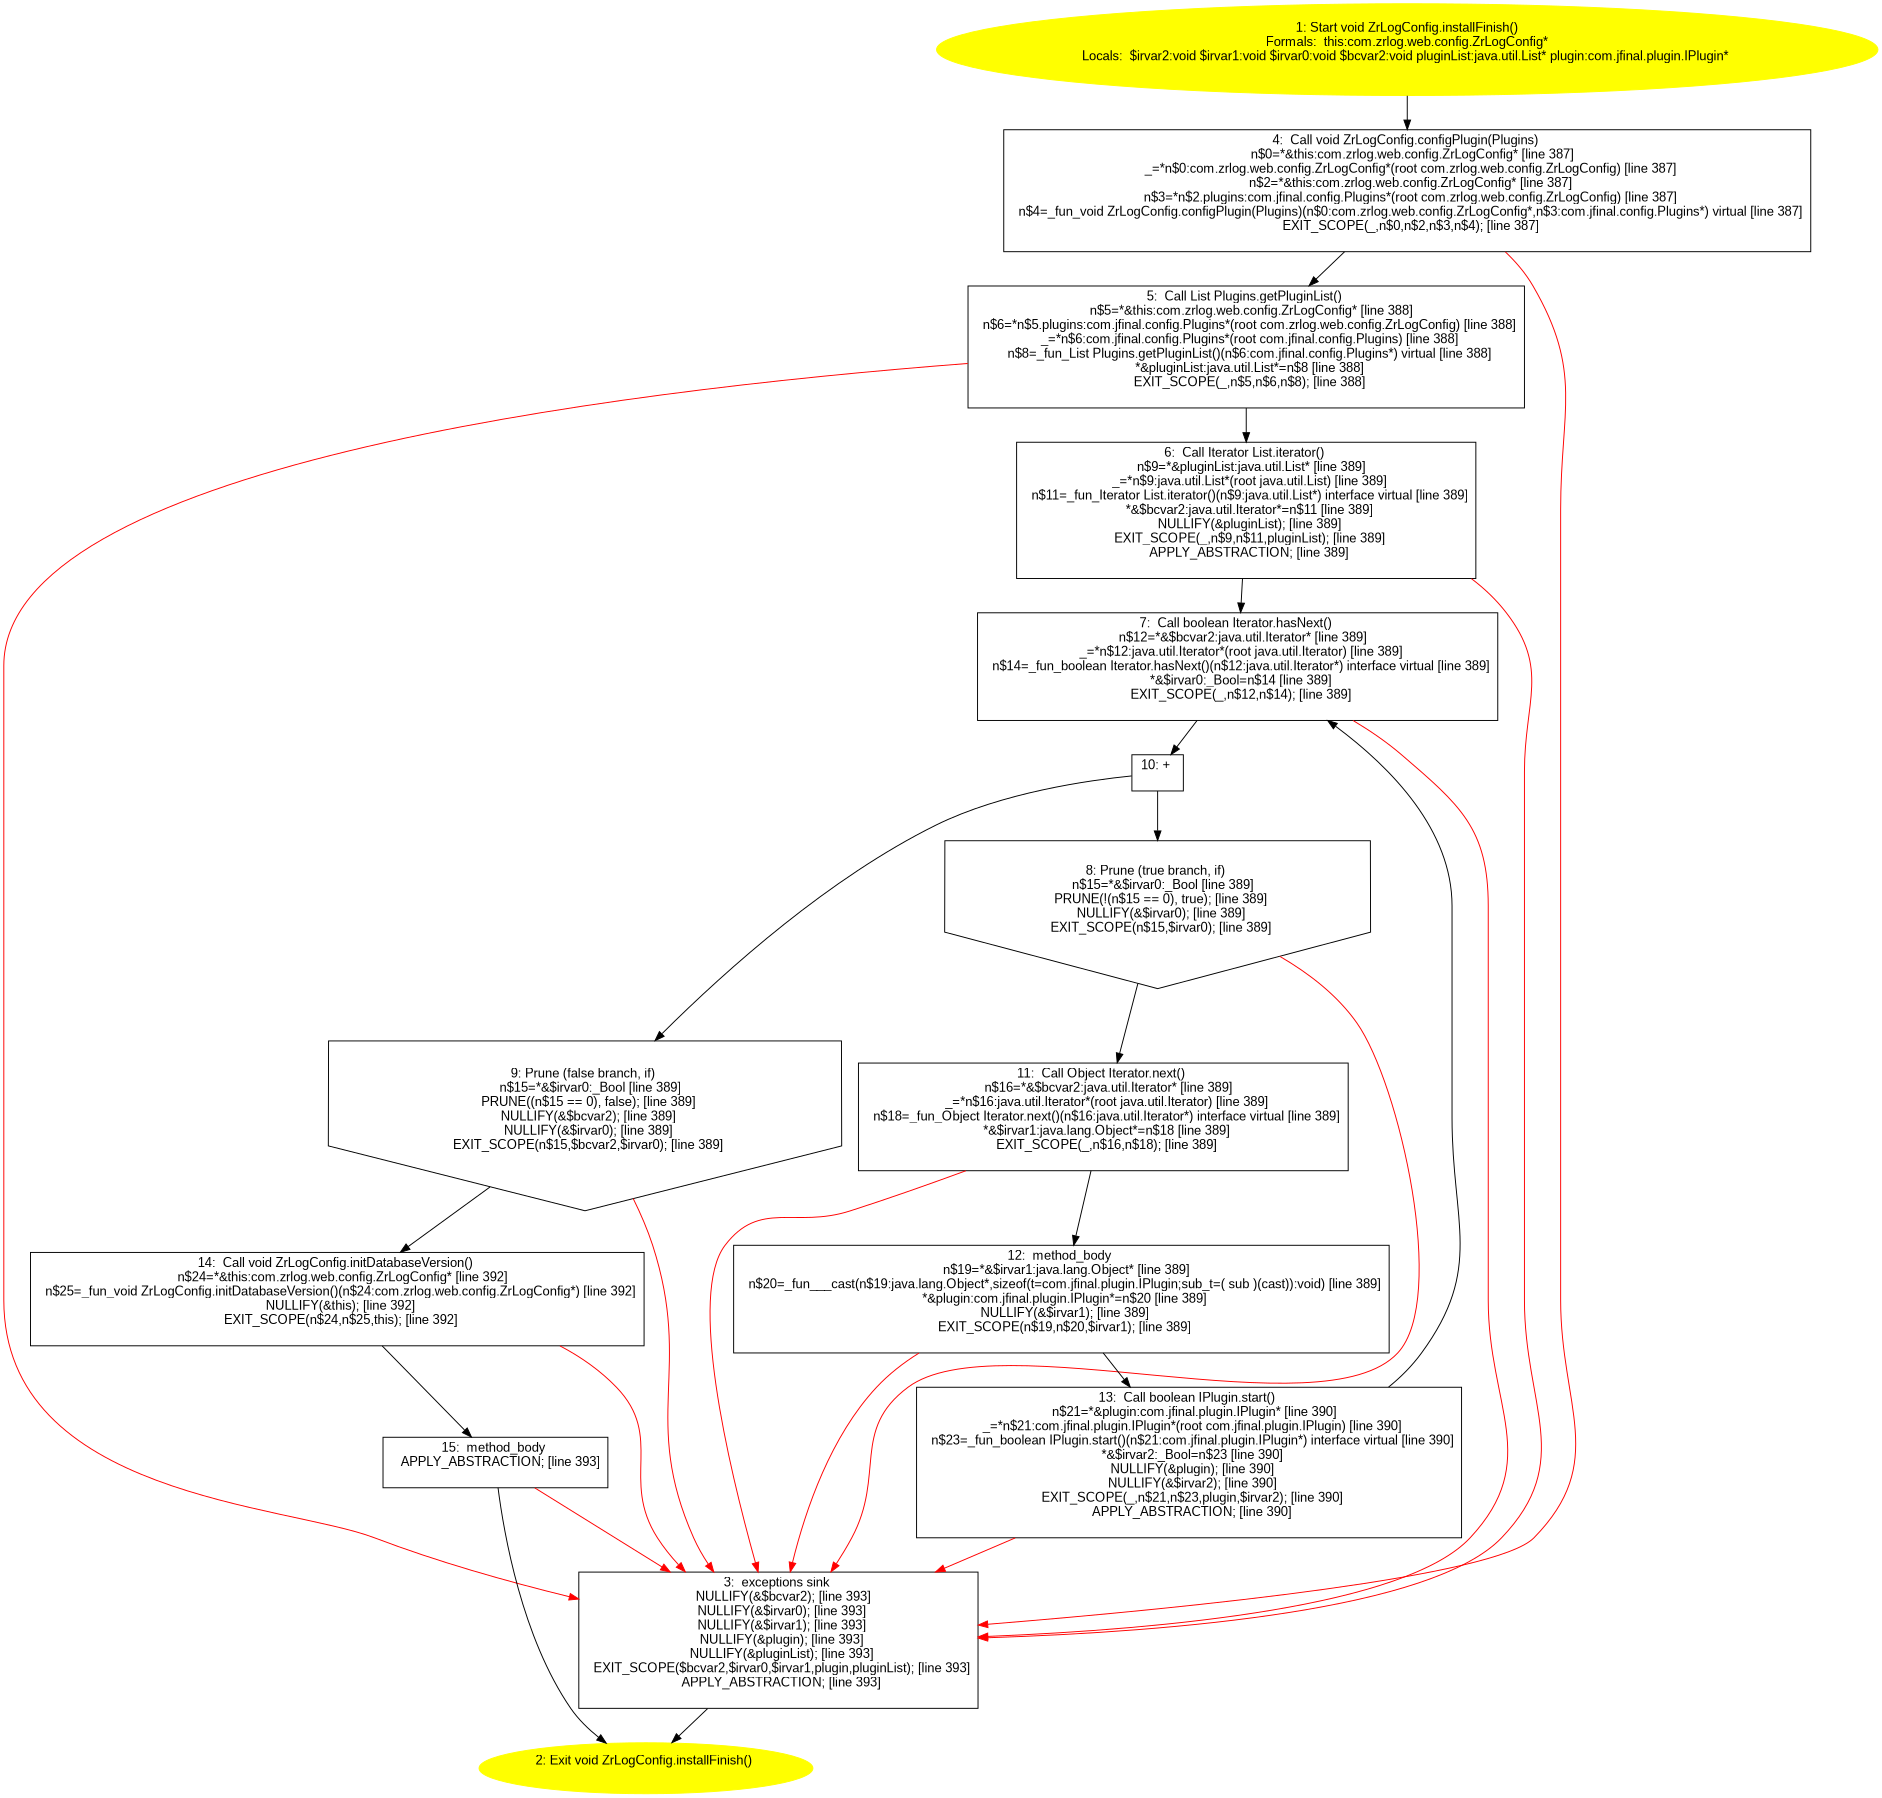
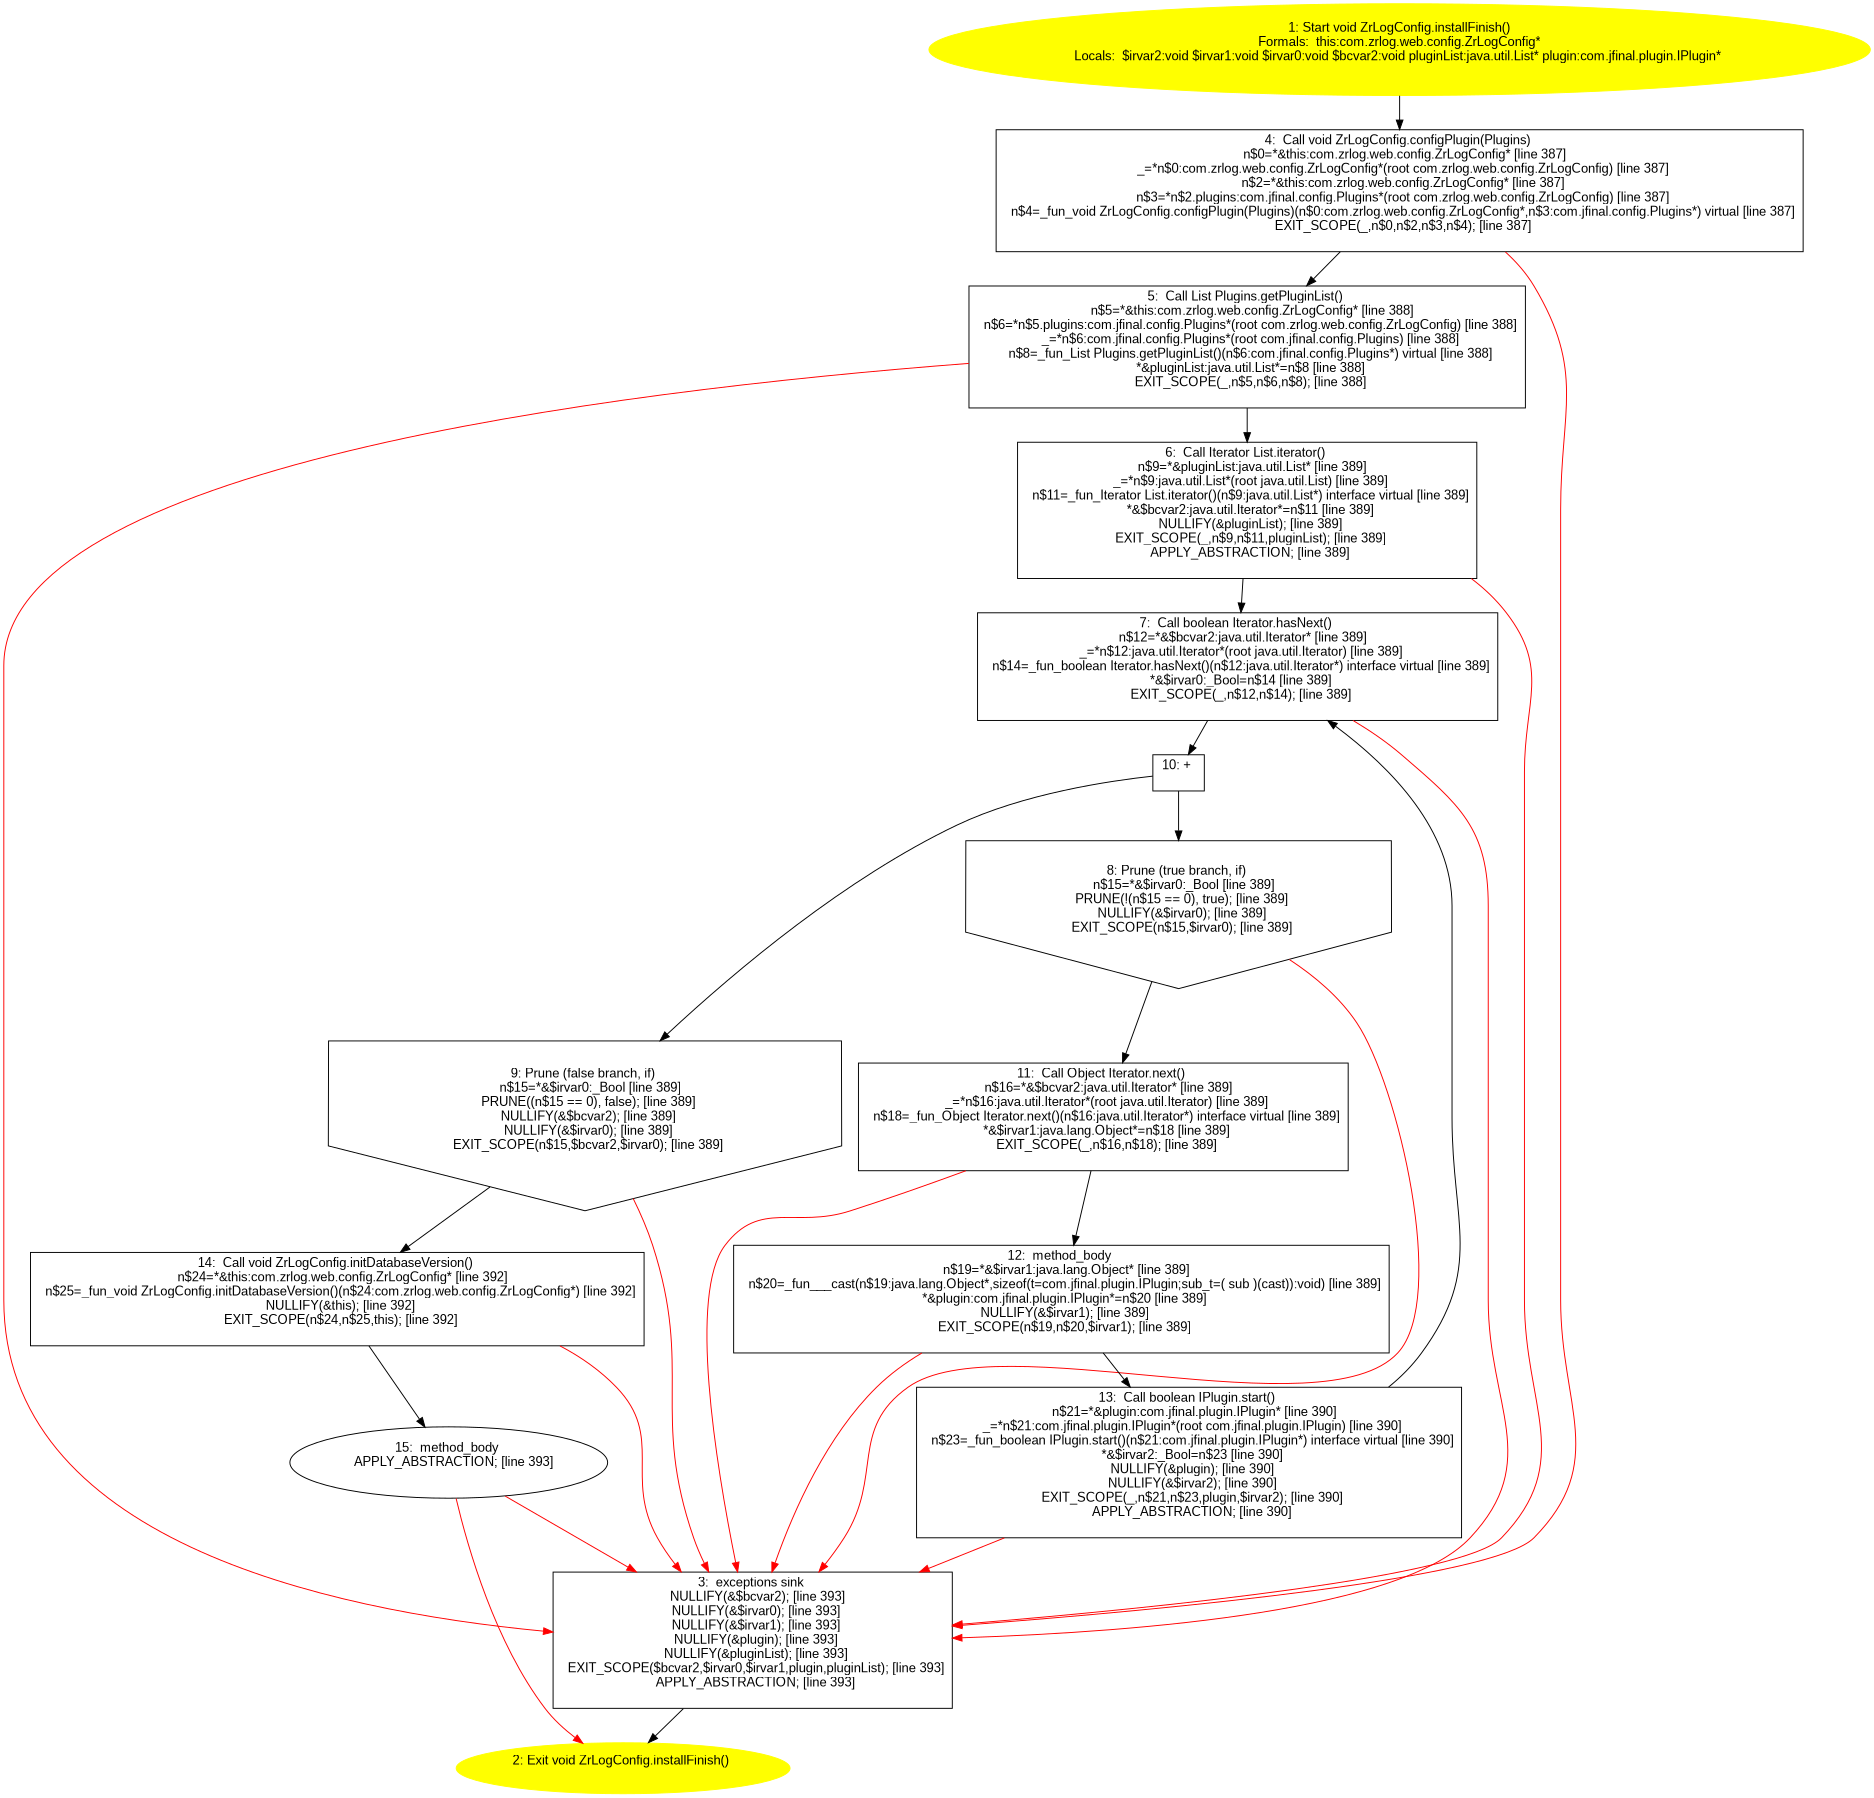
(495, 1462) -> (449, 1462)
(529, 1621) -> (501, 1633)
